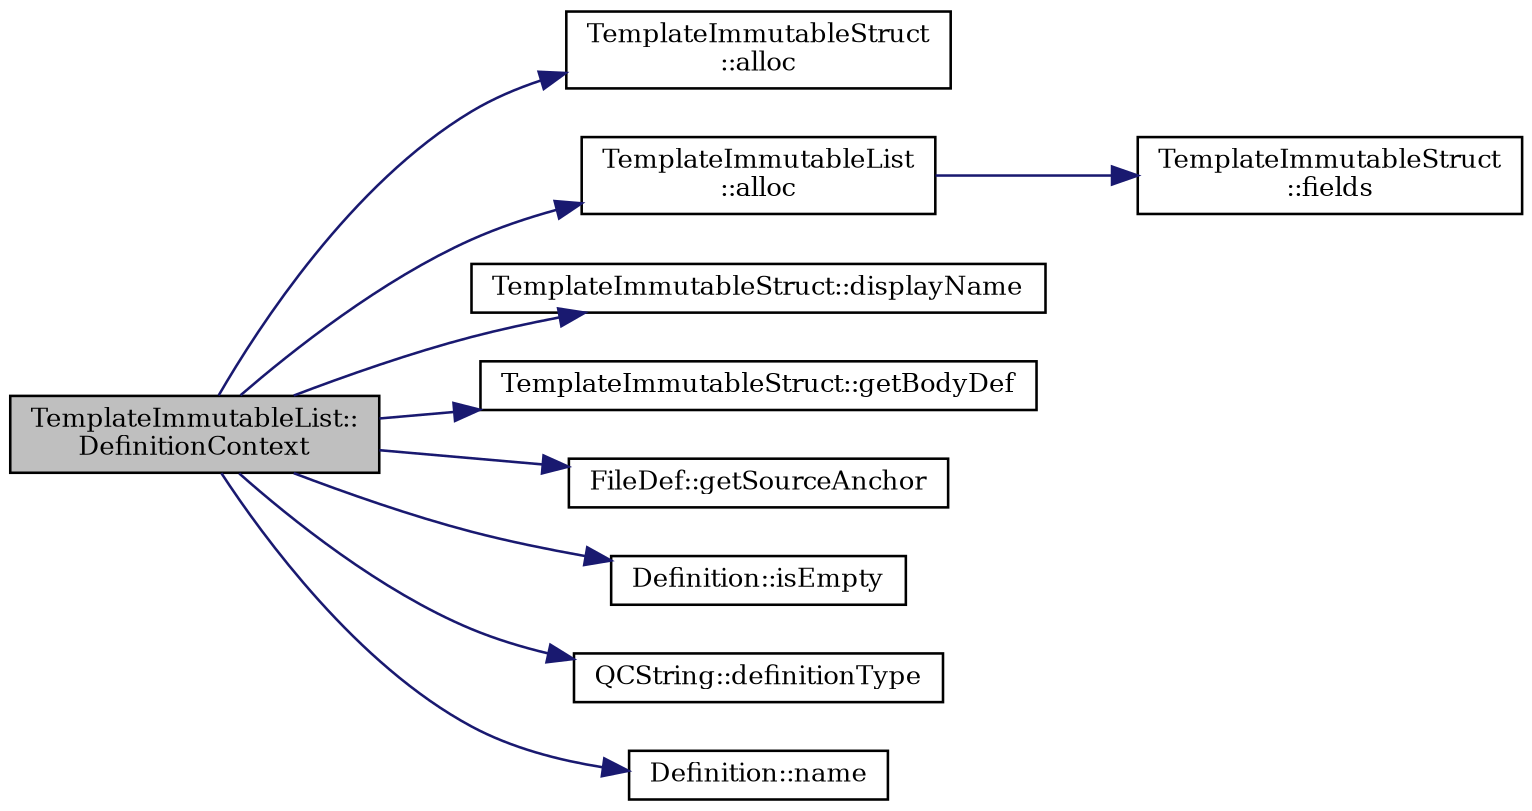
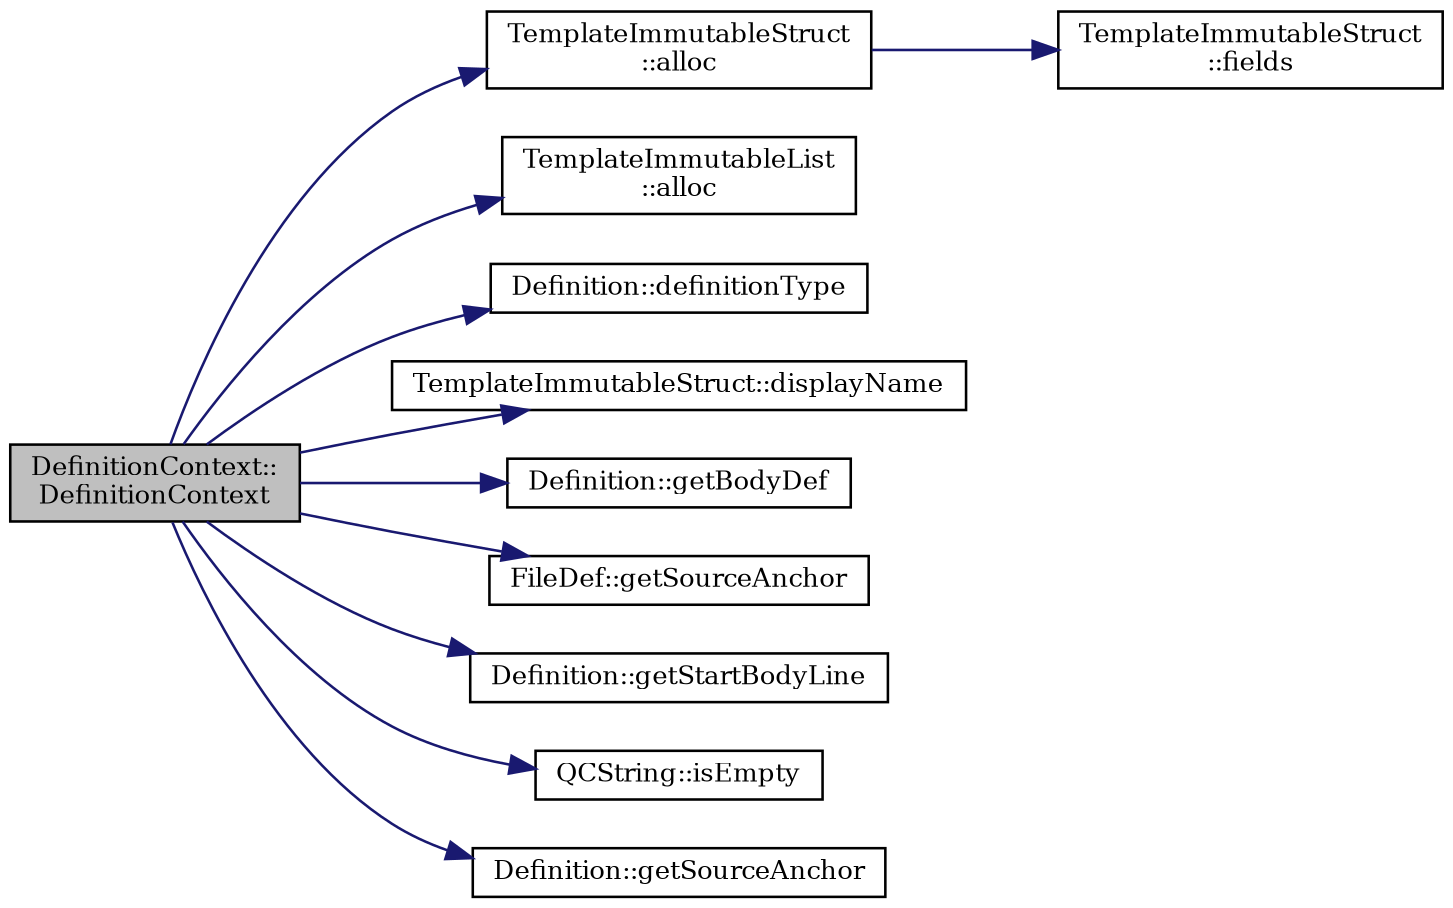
(1023, 176) -> (952, 50)
none -> (679, 288)
(758, 386) -> (679, 483)
(195, 434) -> (155, 483)
(758, 580) -> (679, 678)
(758, 678) -> (679, 775)
(758, 775) -> (679, 873)
